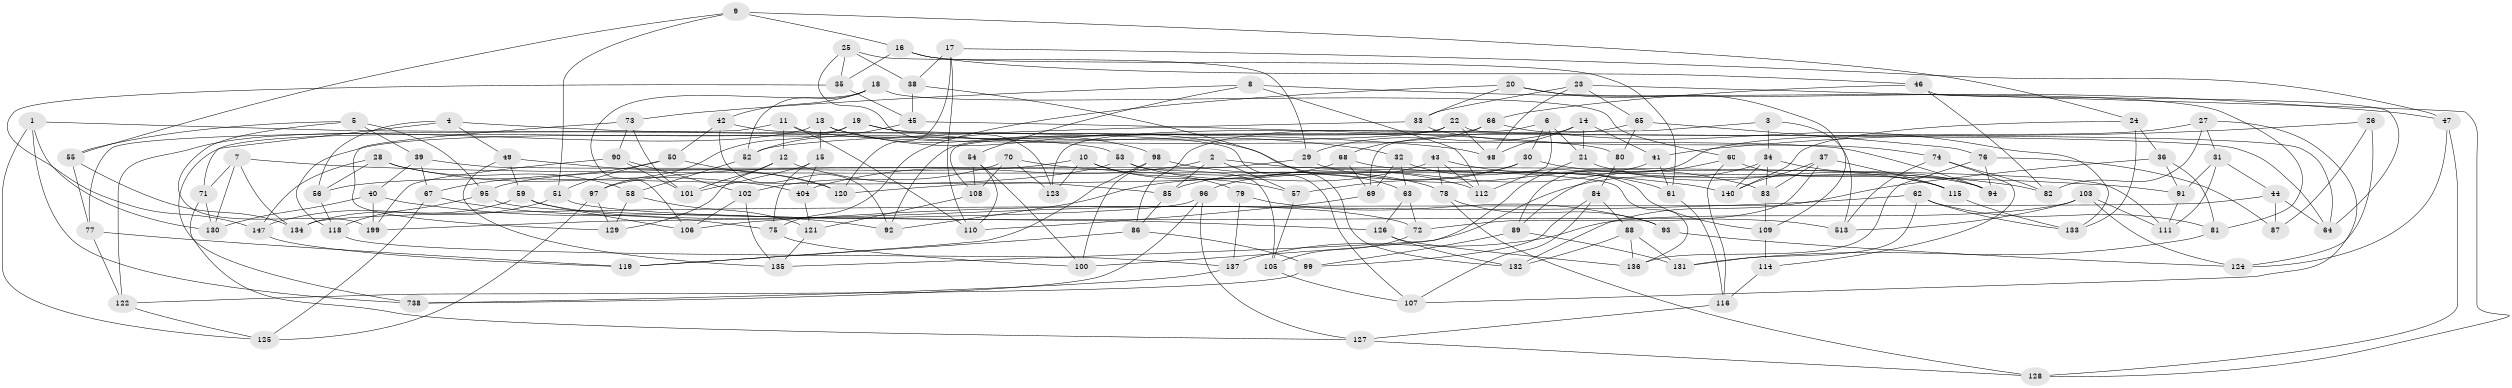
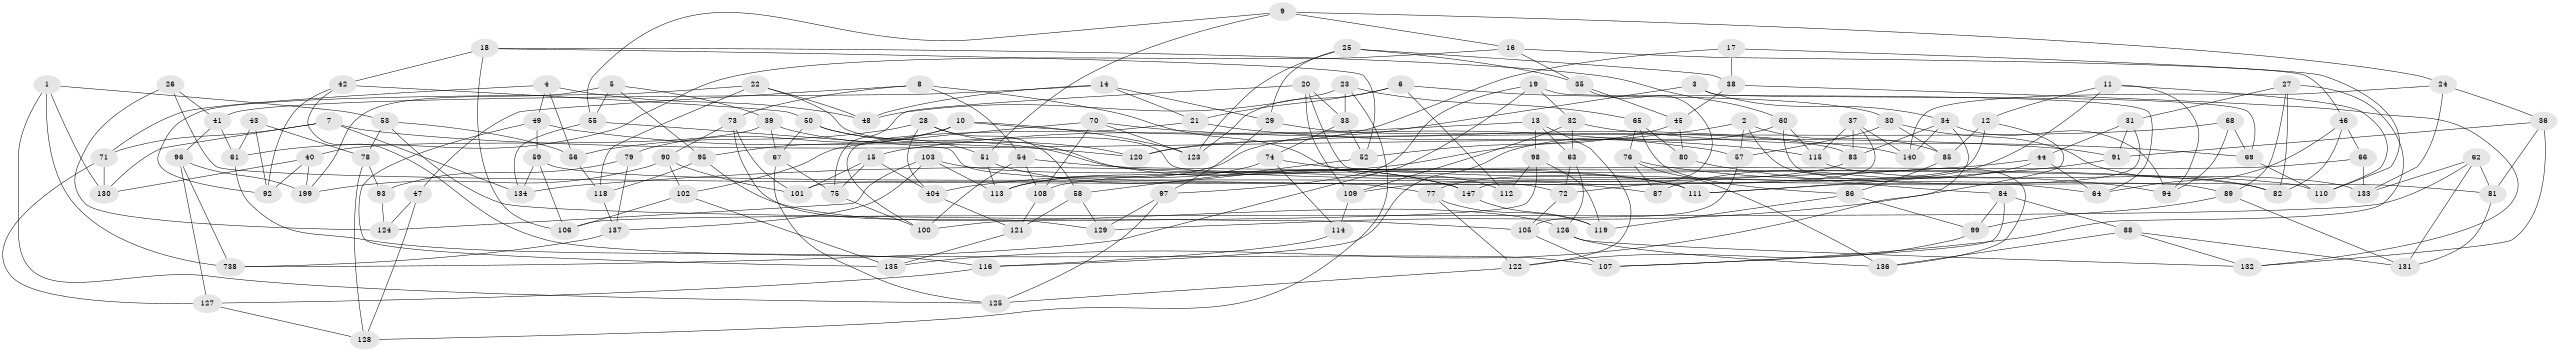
(1702, 66) -> none
(1418, 140) -> none
(1459, 176) -> none
(1842, 231) -> (997, 194)
